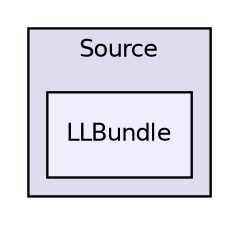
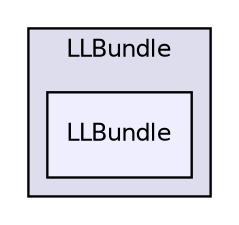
(120, 51) -> (120, 51)
